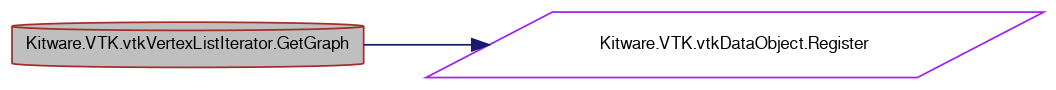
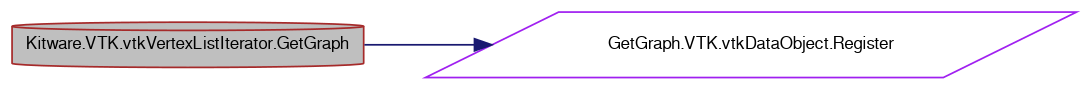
(735, 45) -> (751, 45)
